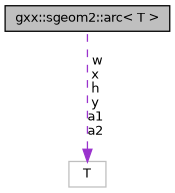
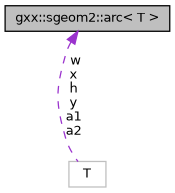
(87, 90) -> (58, 103)
